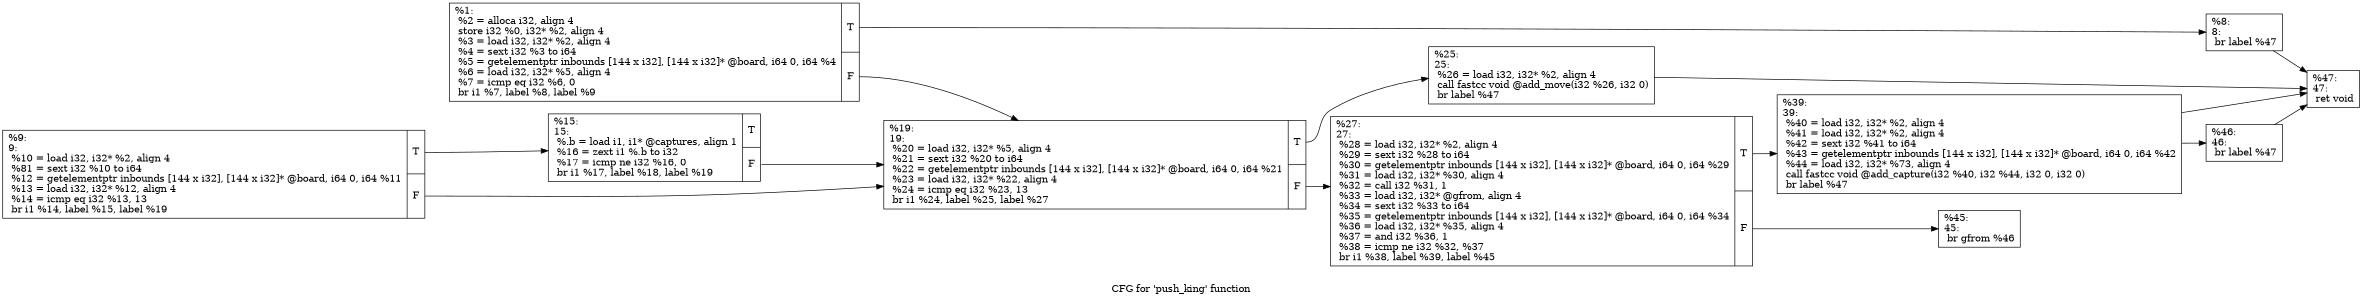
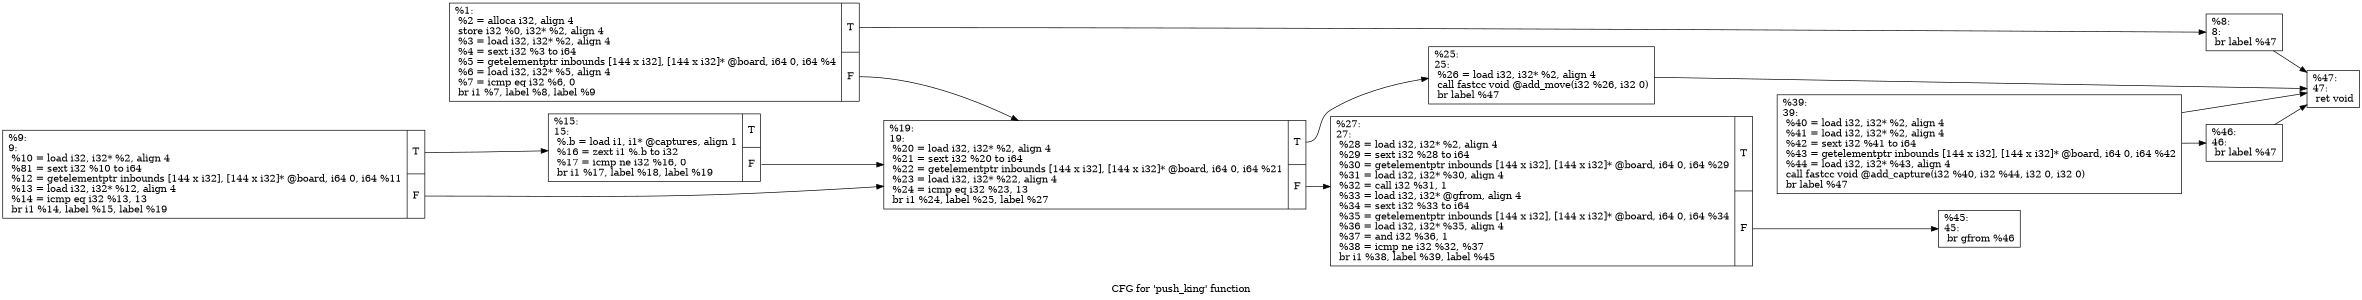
(970, 149) -> (970, 149)
(1761, 154) -> none
(1867, 164) -> (1867, 164)
